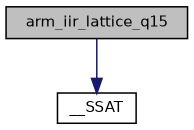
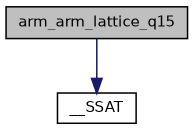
(97, 23) -> (97, 23)
